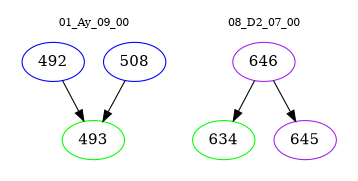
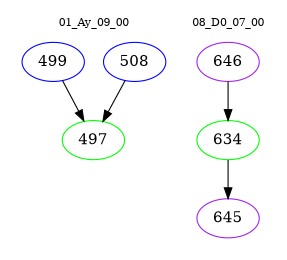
(264, 23) -> (229, 23)
(53, 62) -> (53, 62)
(282, 96) -> (228, 174)
(93, 140) -> (93, 140)
